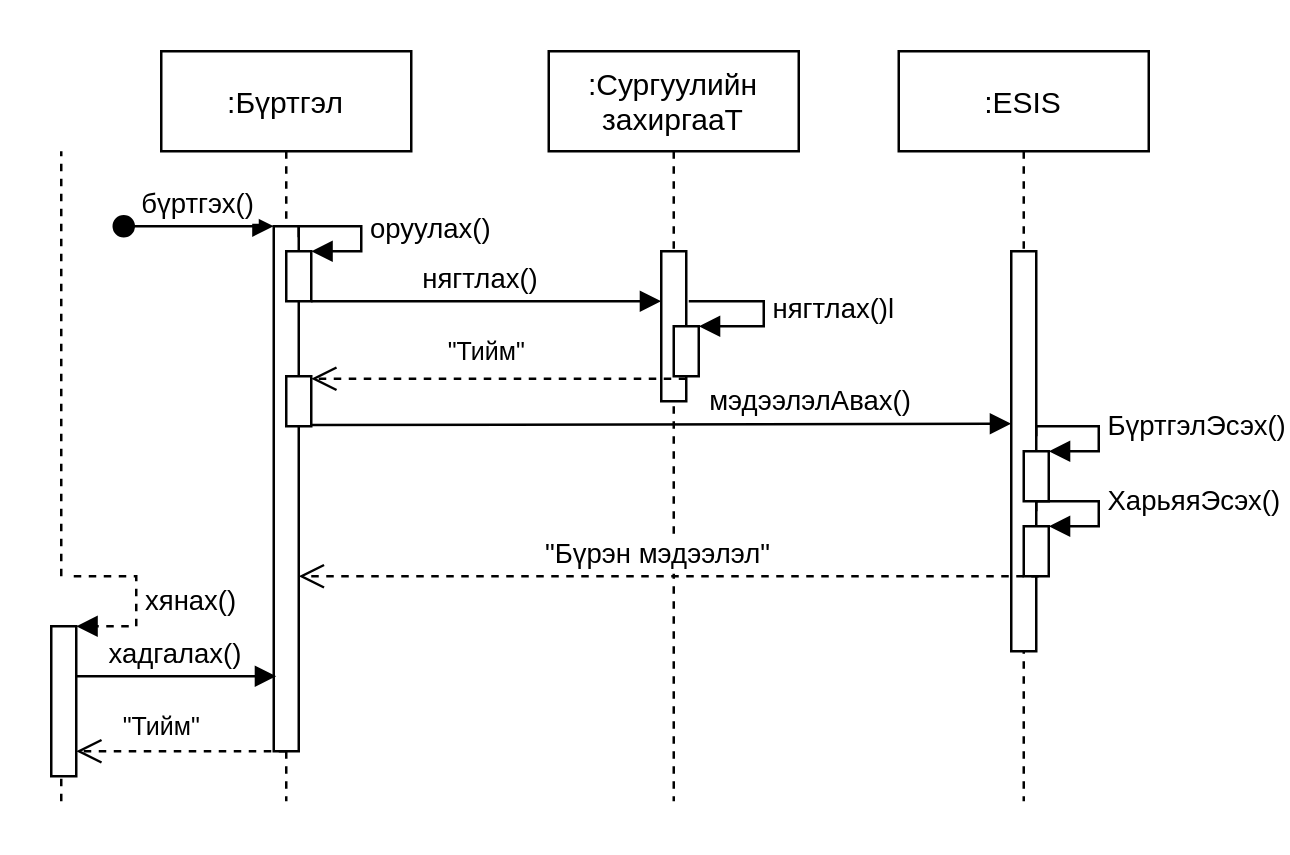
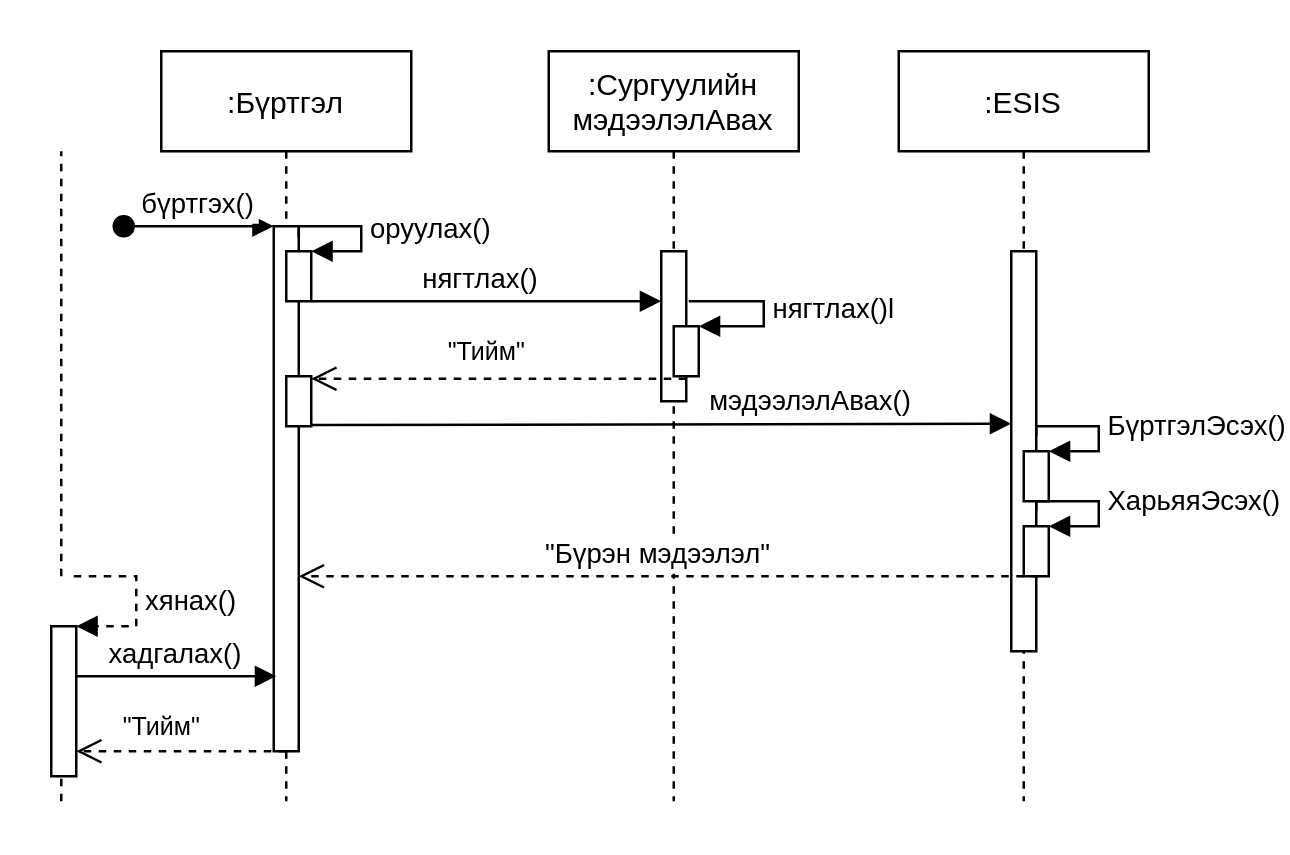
(673, 85) -> (673, 85)
